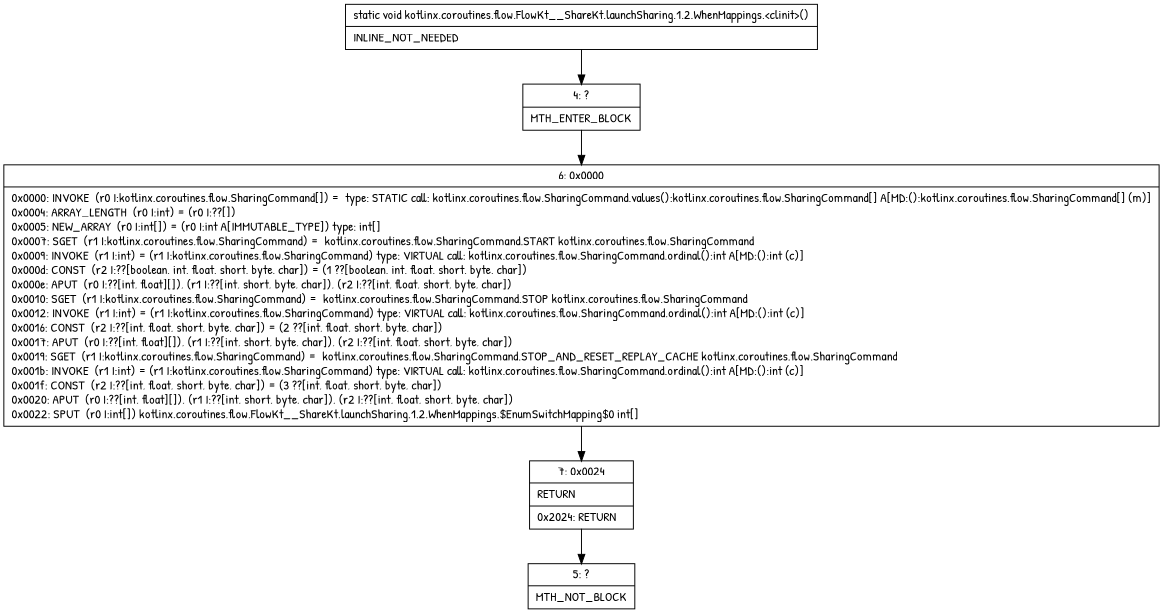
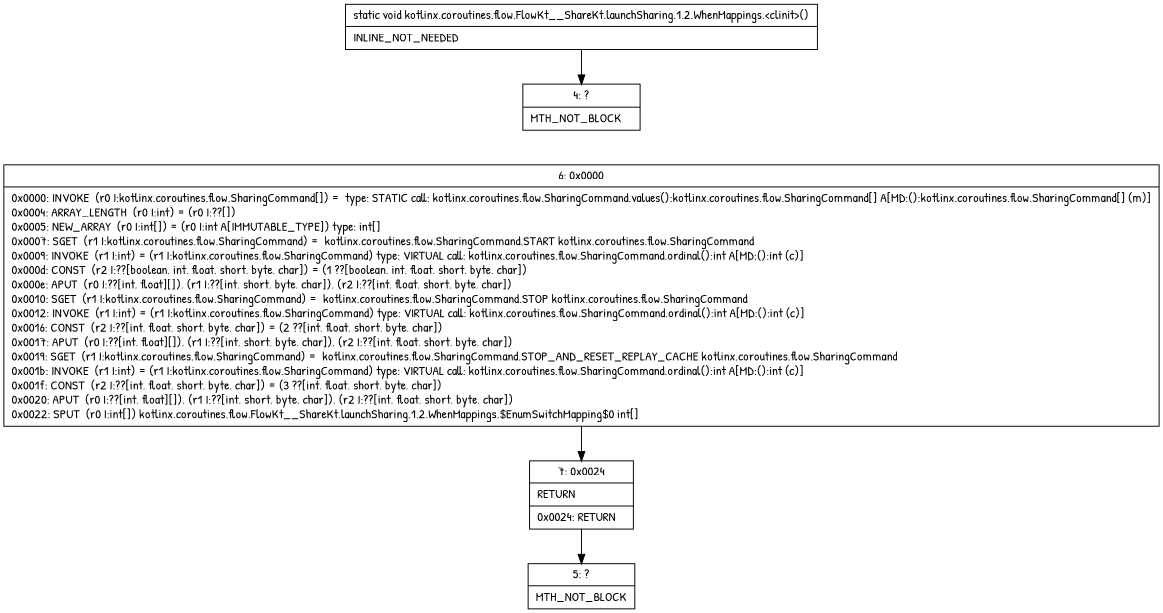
(581, 118) -> (576, 118)
(581, 143) -> none
(581, 517) -> (581, 517)
